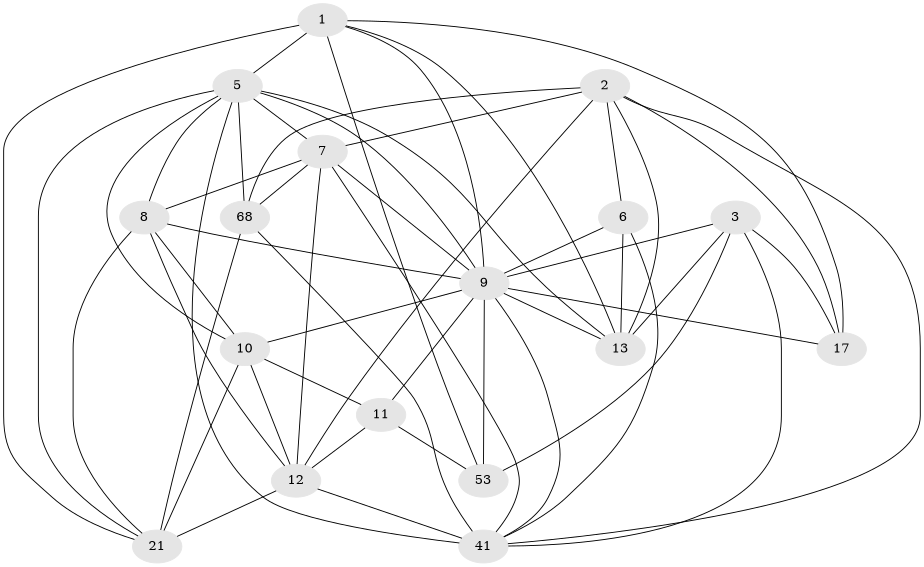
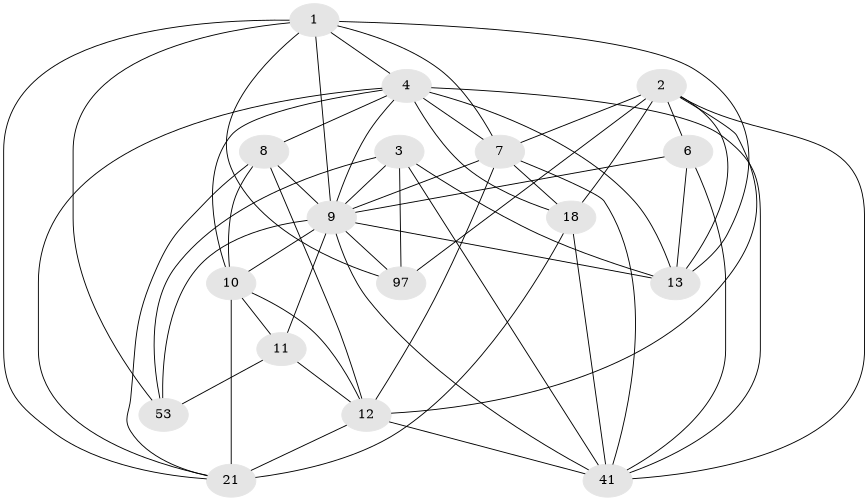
(238, 86) -> (407, 86)
(234, 185) -> (429, 62)
(245, 218) -> (571, 218)
(842, 349) -> (401, 283)
